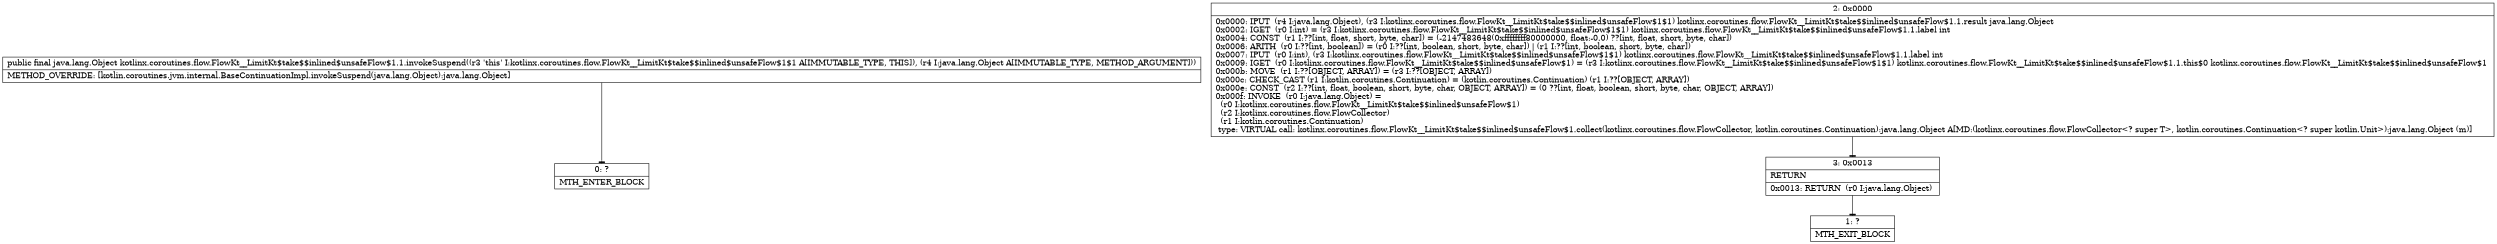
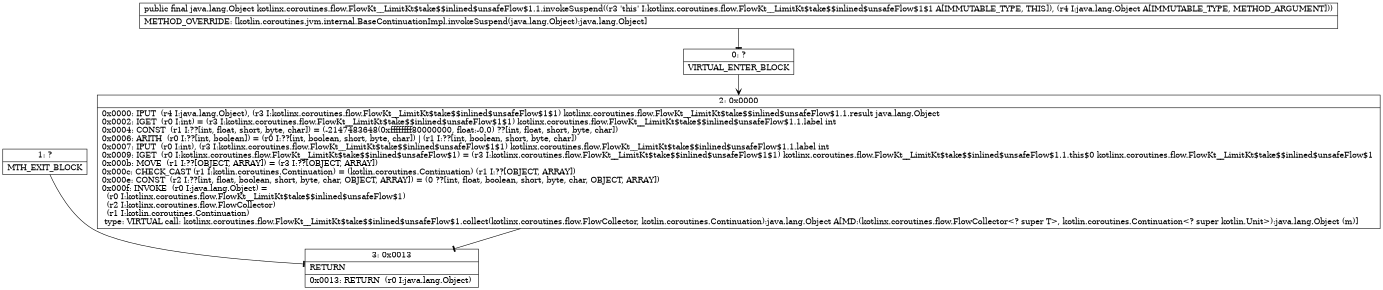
none -> (739, 82)
(602, 182) -> (739, 68)
(1853, 204) -> (161, 249)
